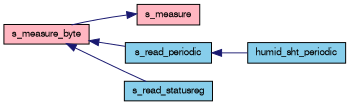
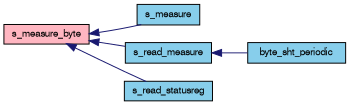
(168, 15) -> (168, 15)
(99, 19) -> (120, 29)
(168, 53) -> (168, 53)
(297, 53) -> (297, 53)
